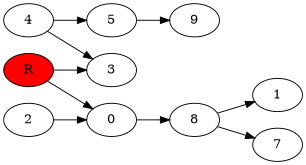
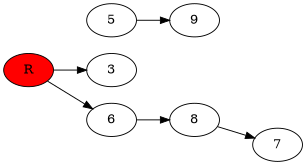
(29, 20) -> none
(278, 95) -> none
(29, 120) -> none
(112, 120) -> (112, 120)
